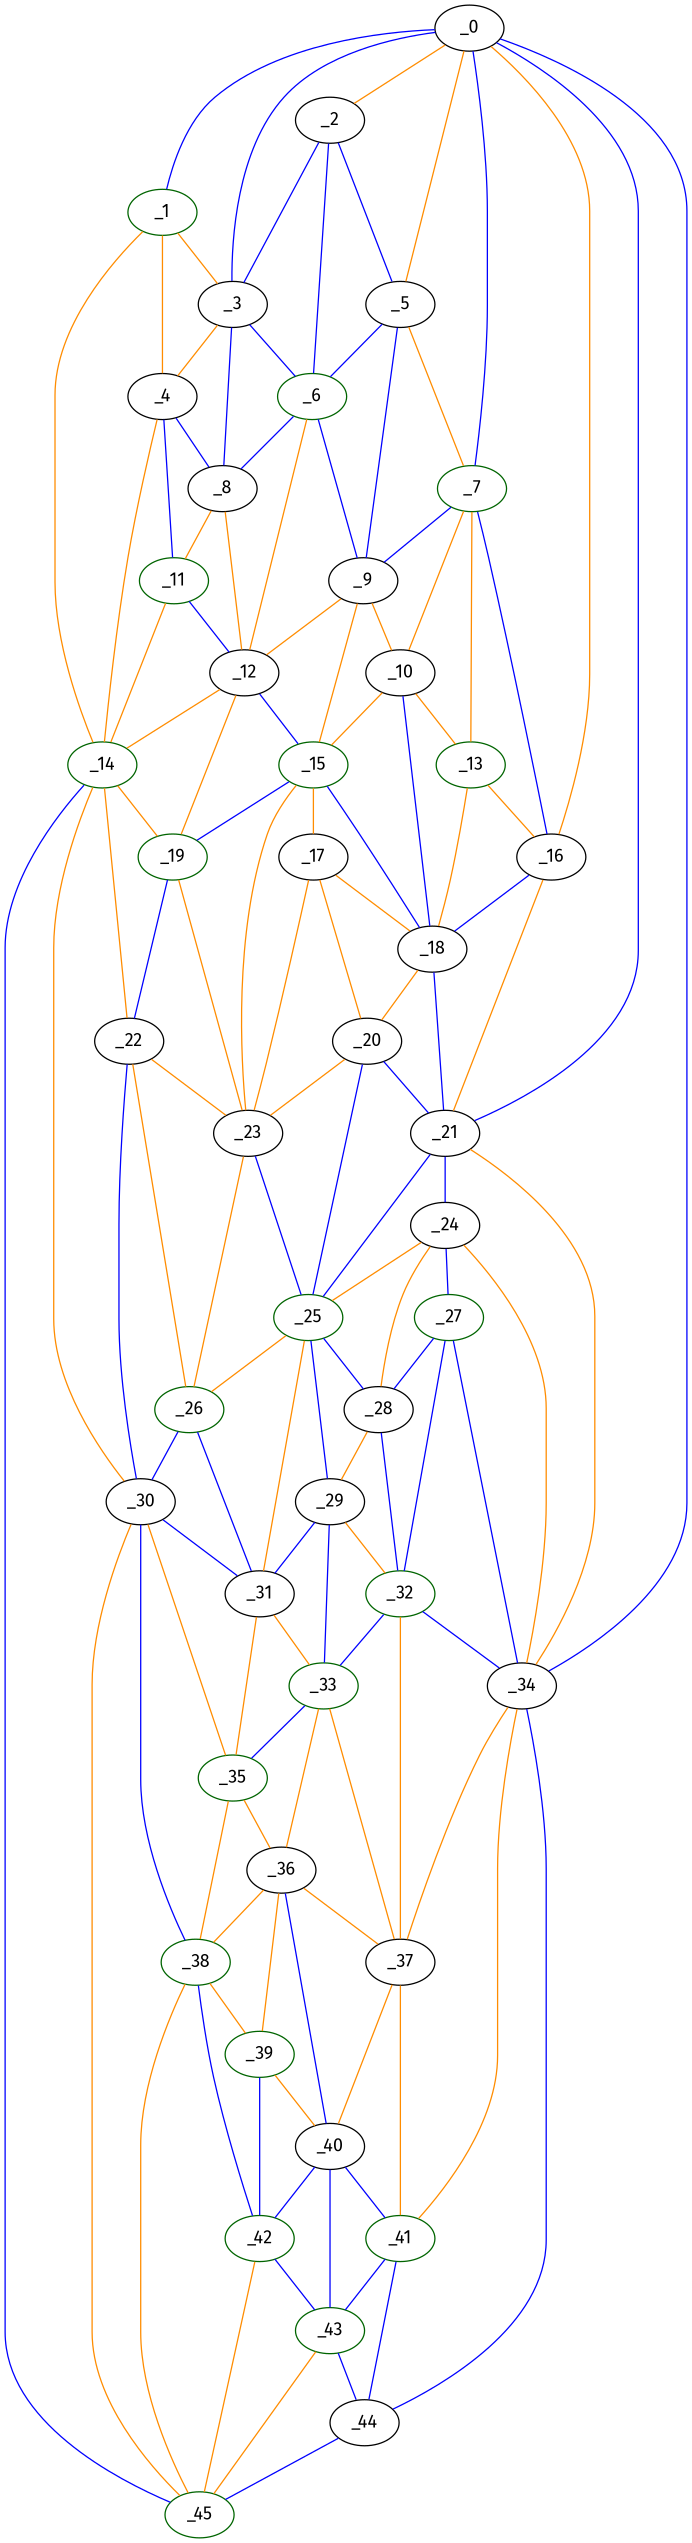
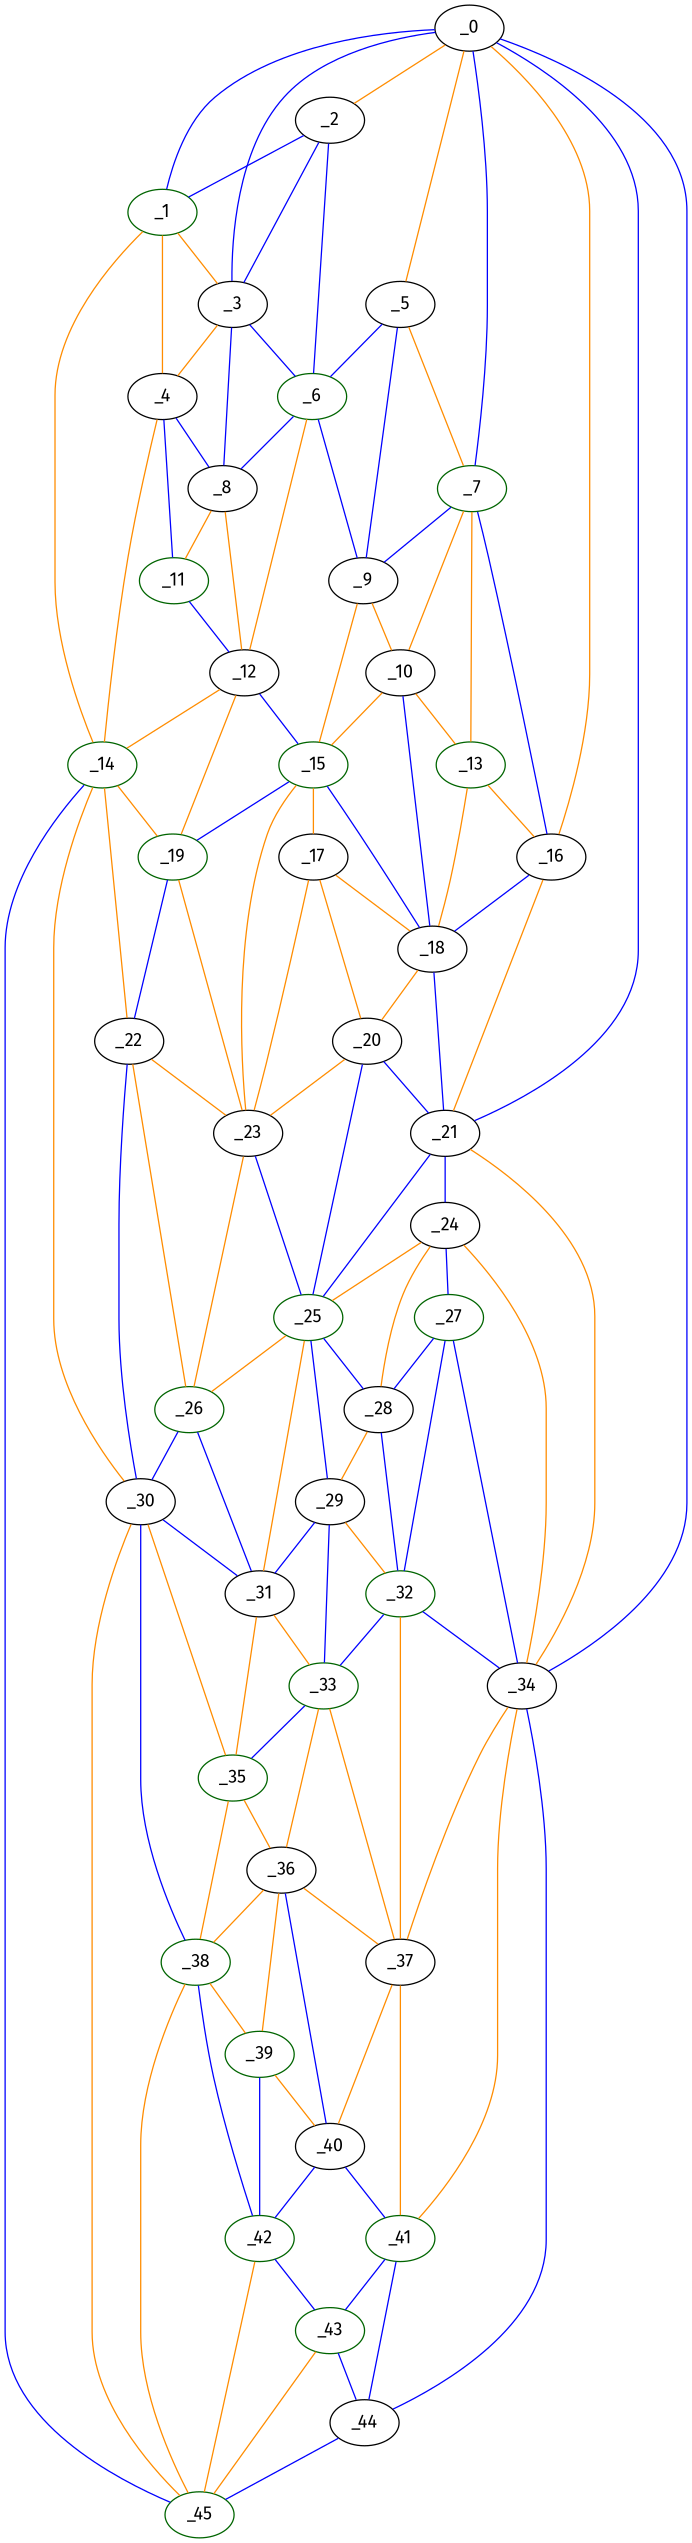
(365, 212) -> (238, 171)
(304, 627) -> none
(138, 673) -> none
(330, 2239) -> none
